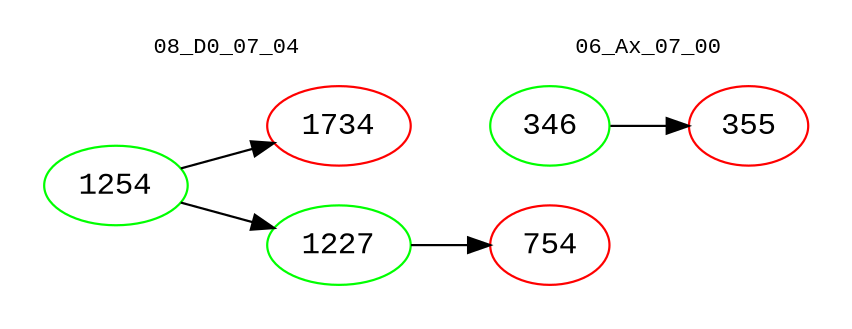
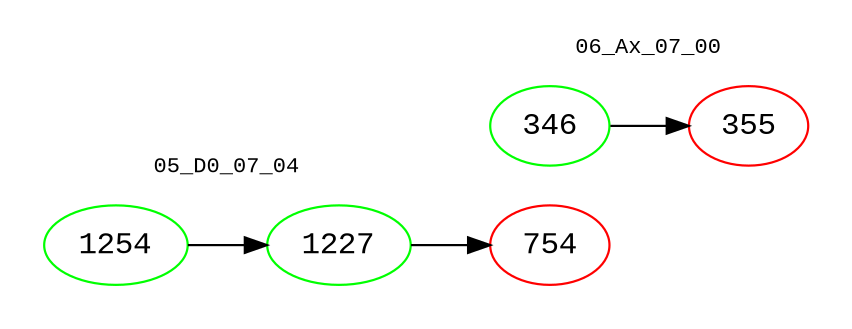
(227, 47) -> (227, 167)
(339, 126) -> none
